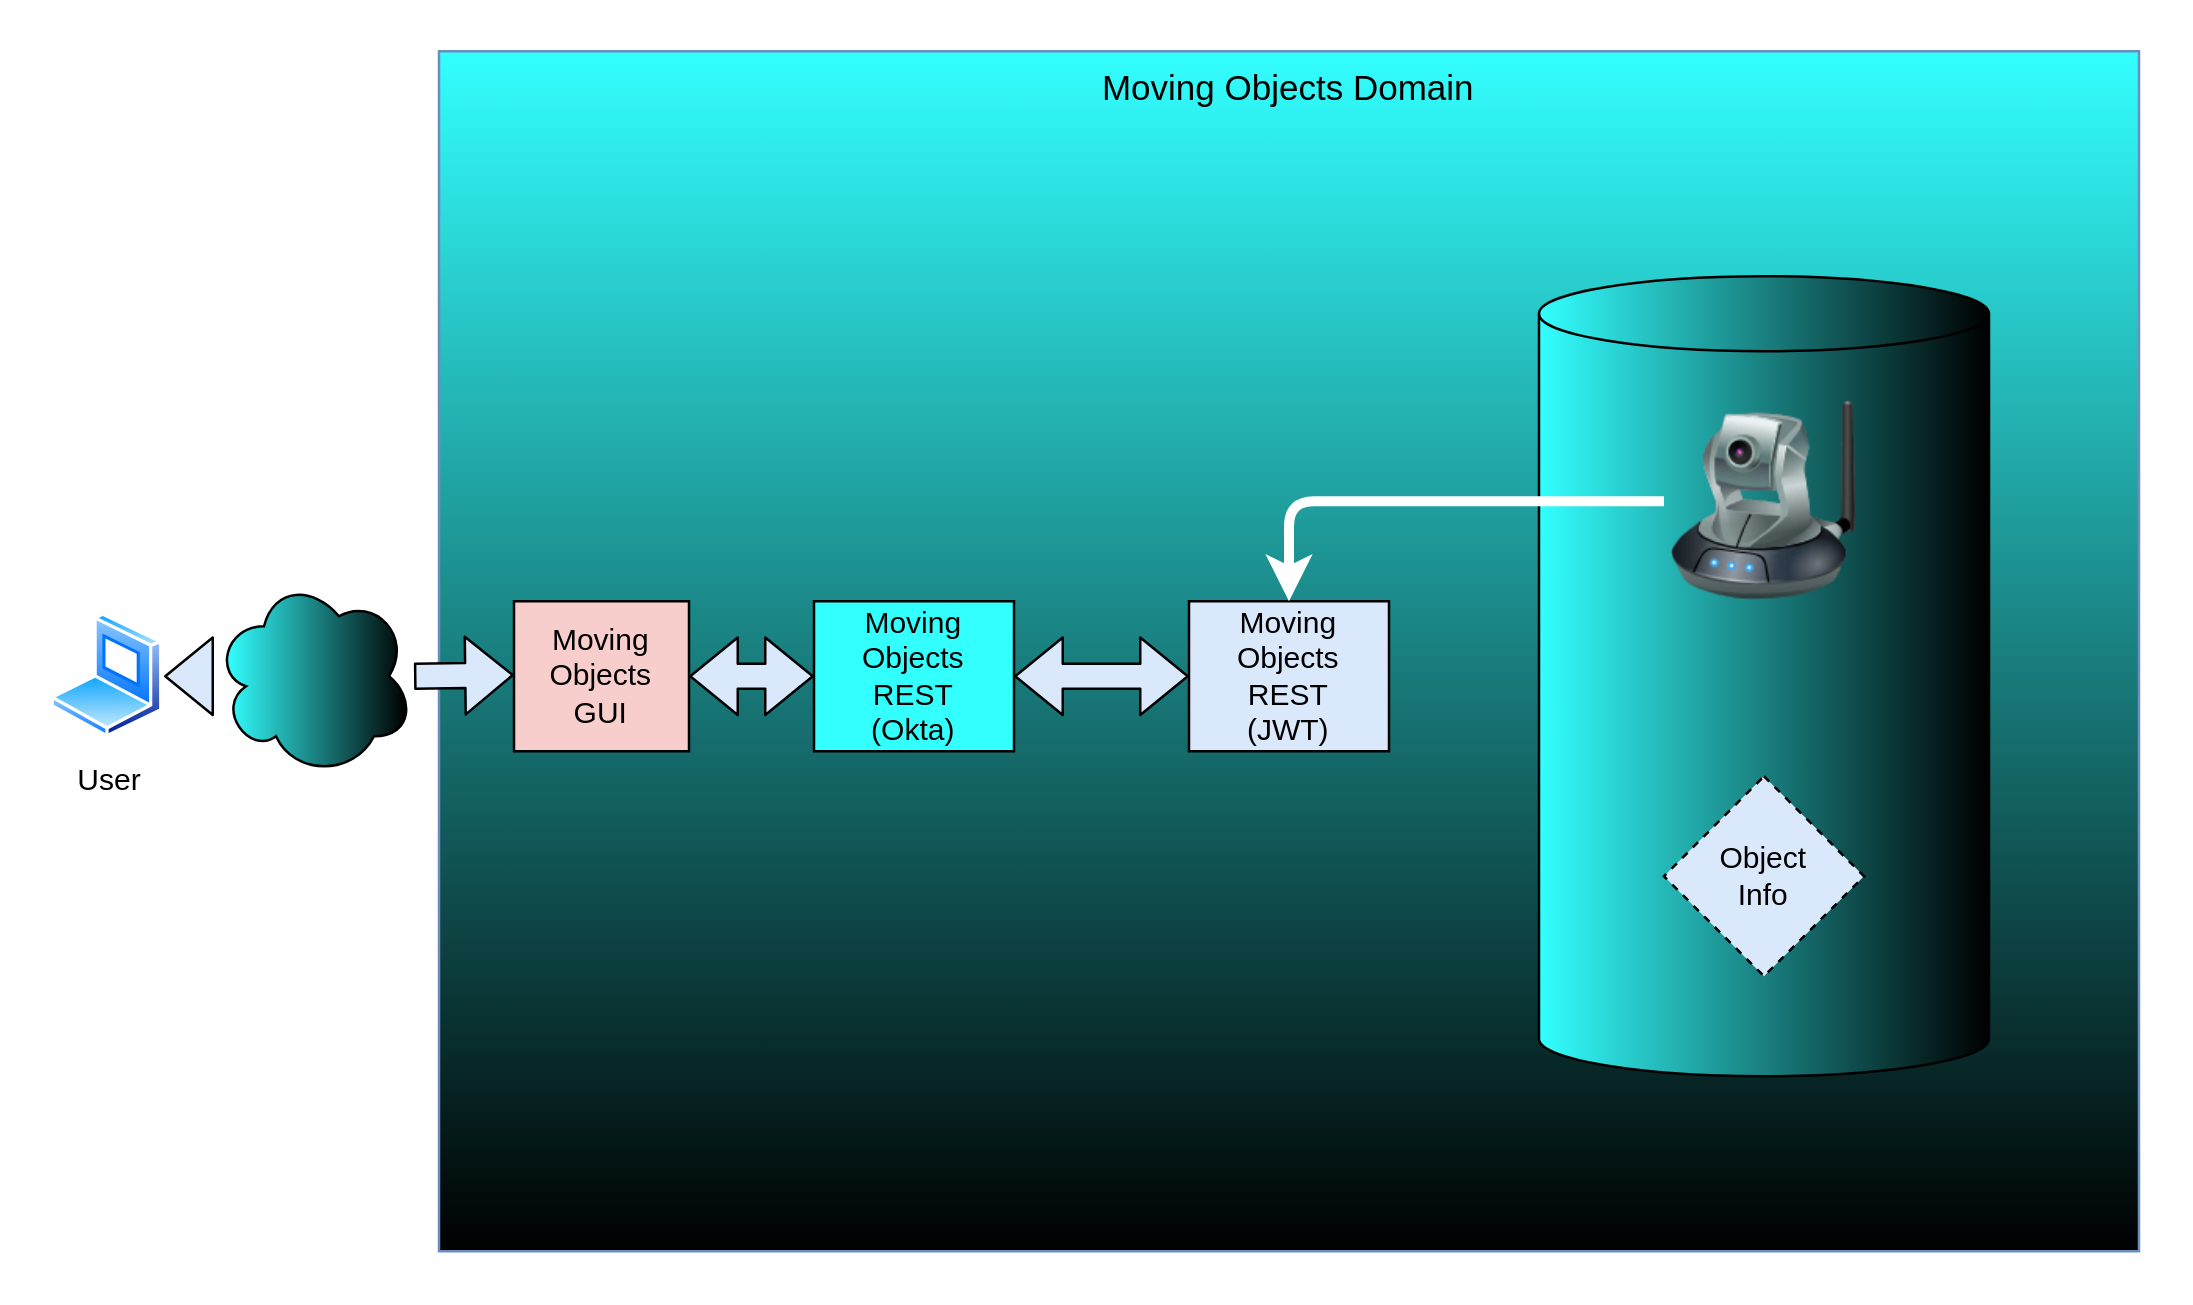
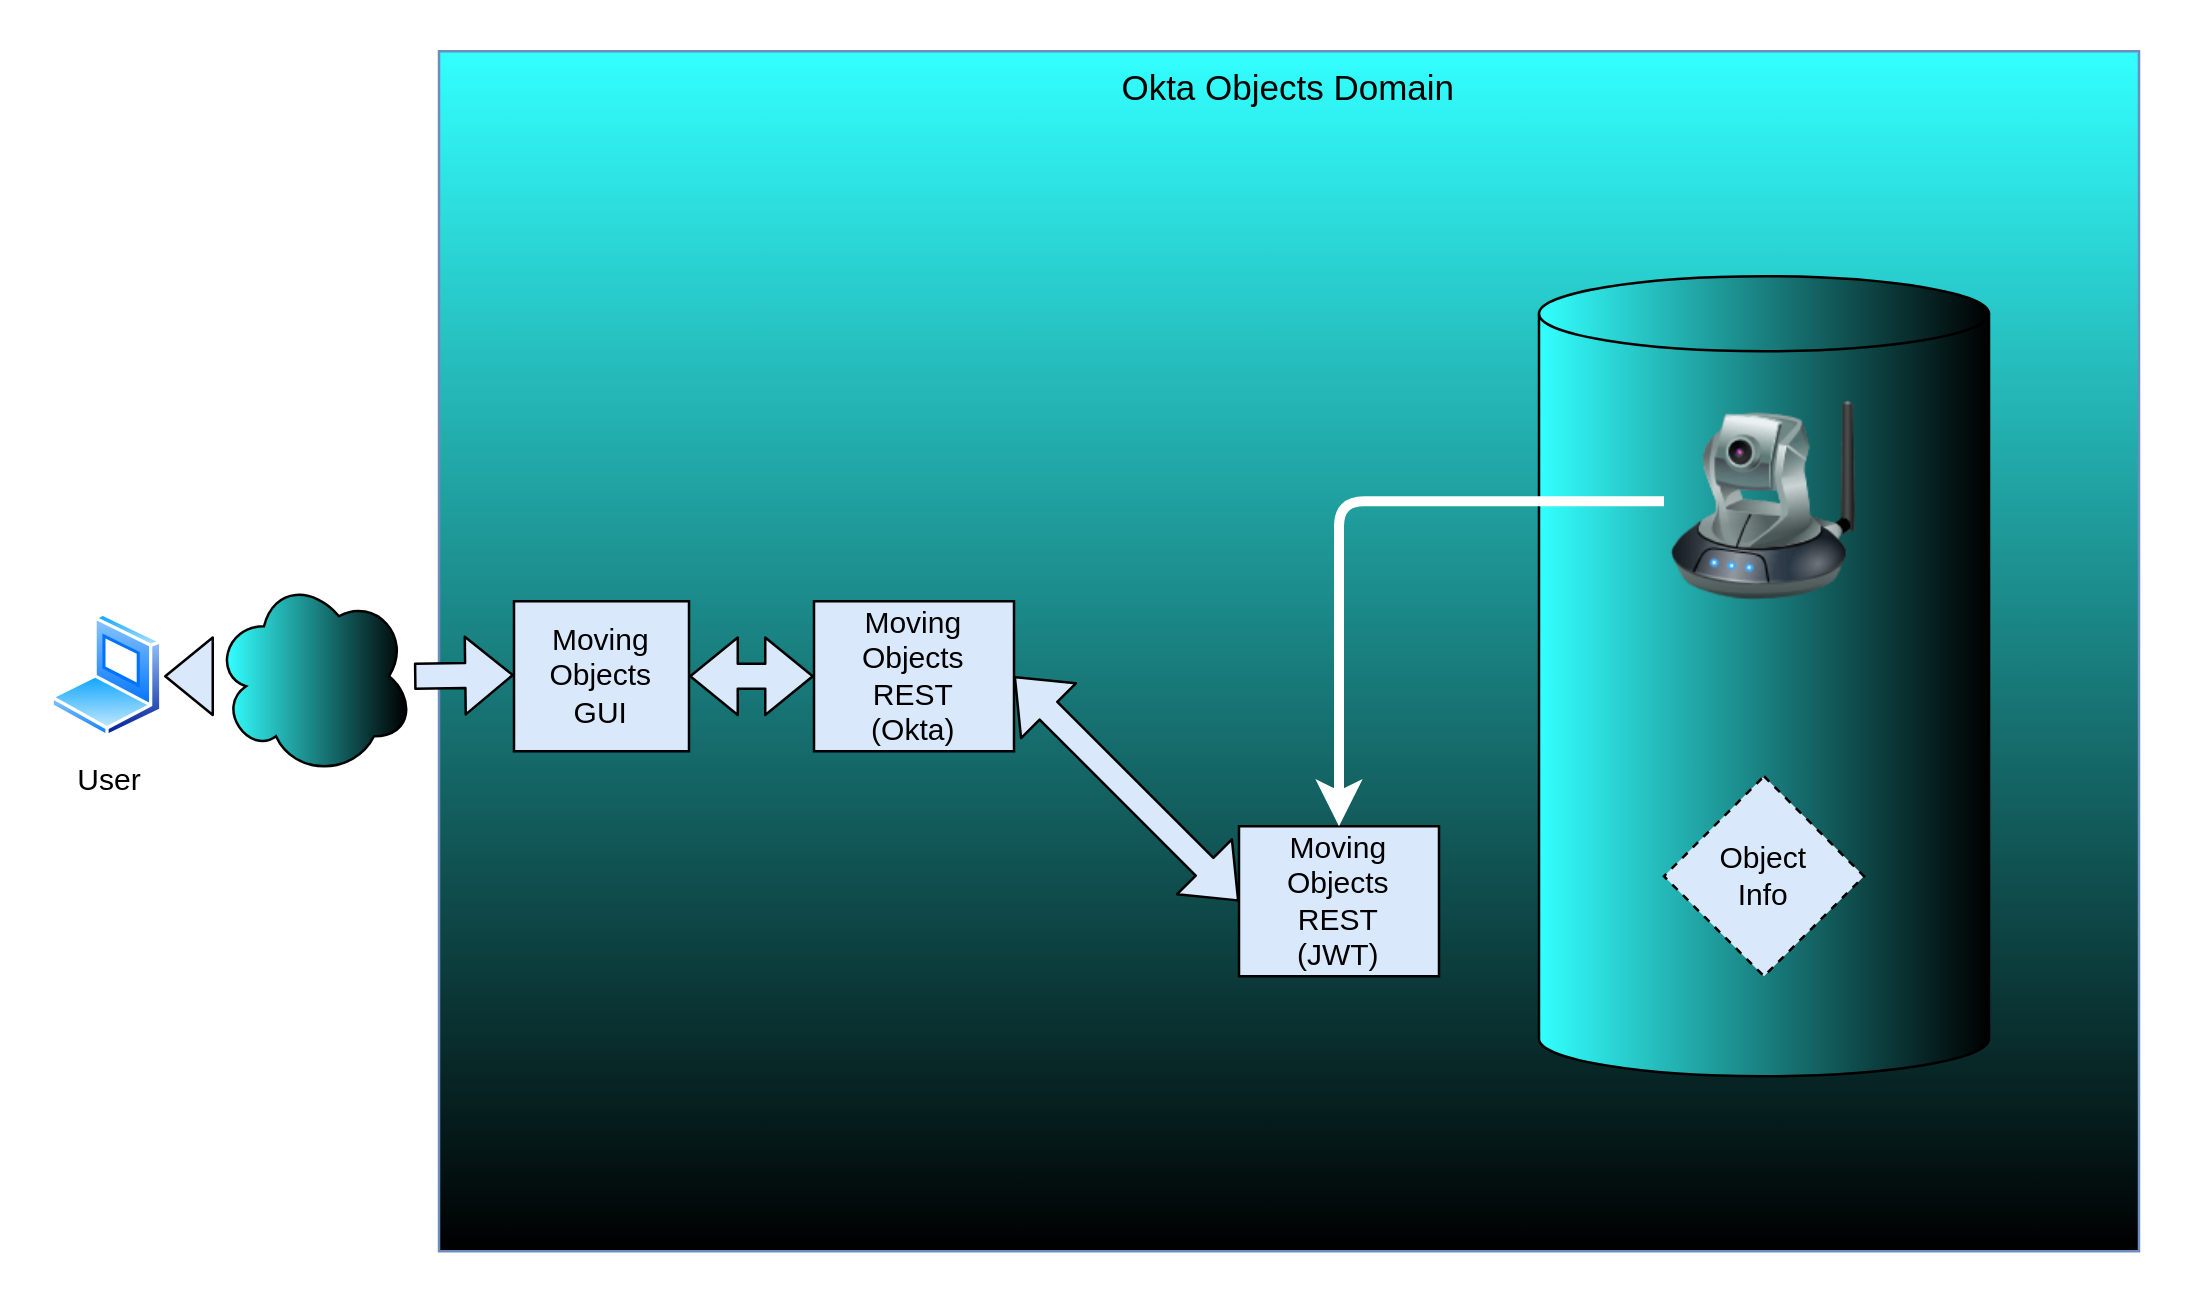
(1289, 90) -> (1289, 90)
(601, 676) -> (601, 676)
(914, 676) -> (914, 676)
(1289, 676) -> (1339, 901)
